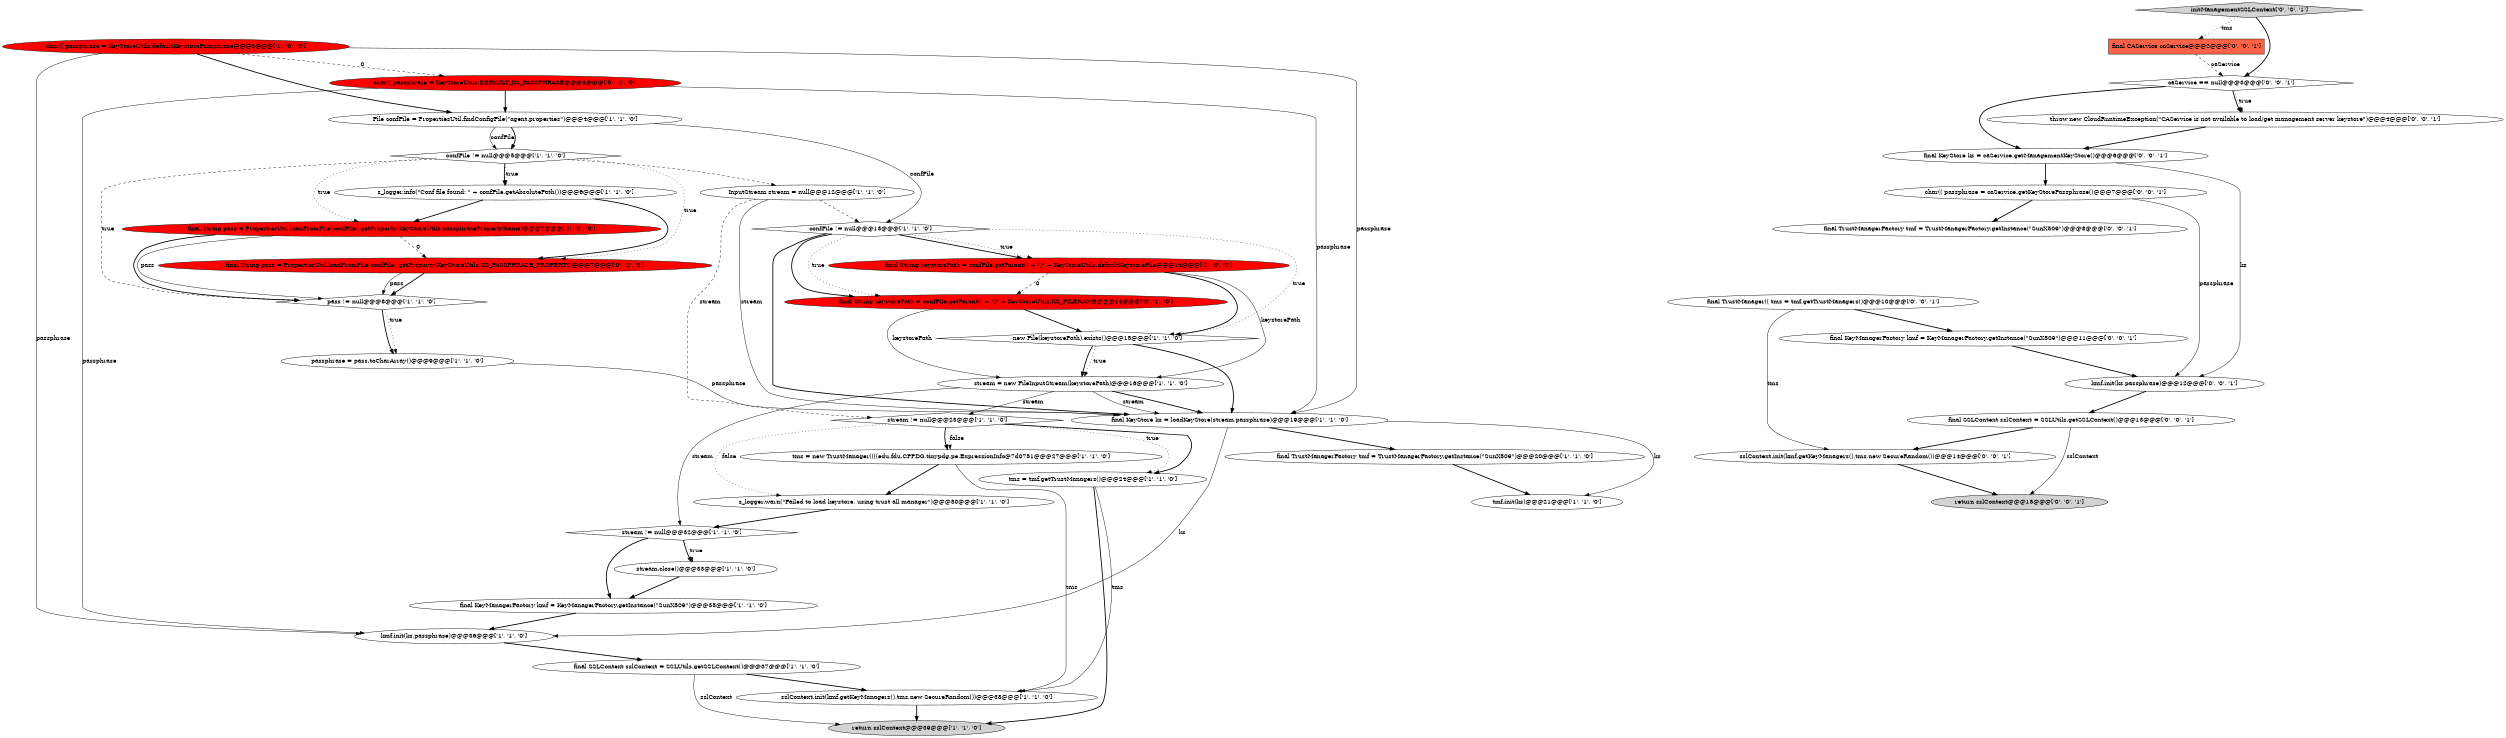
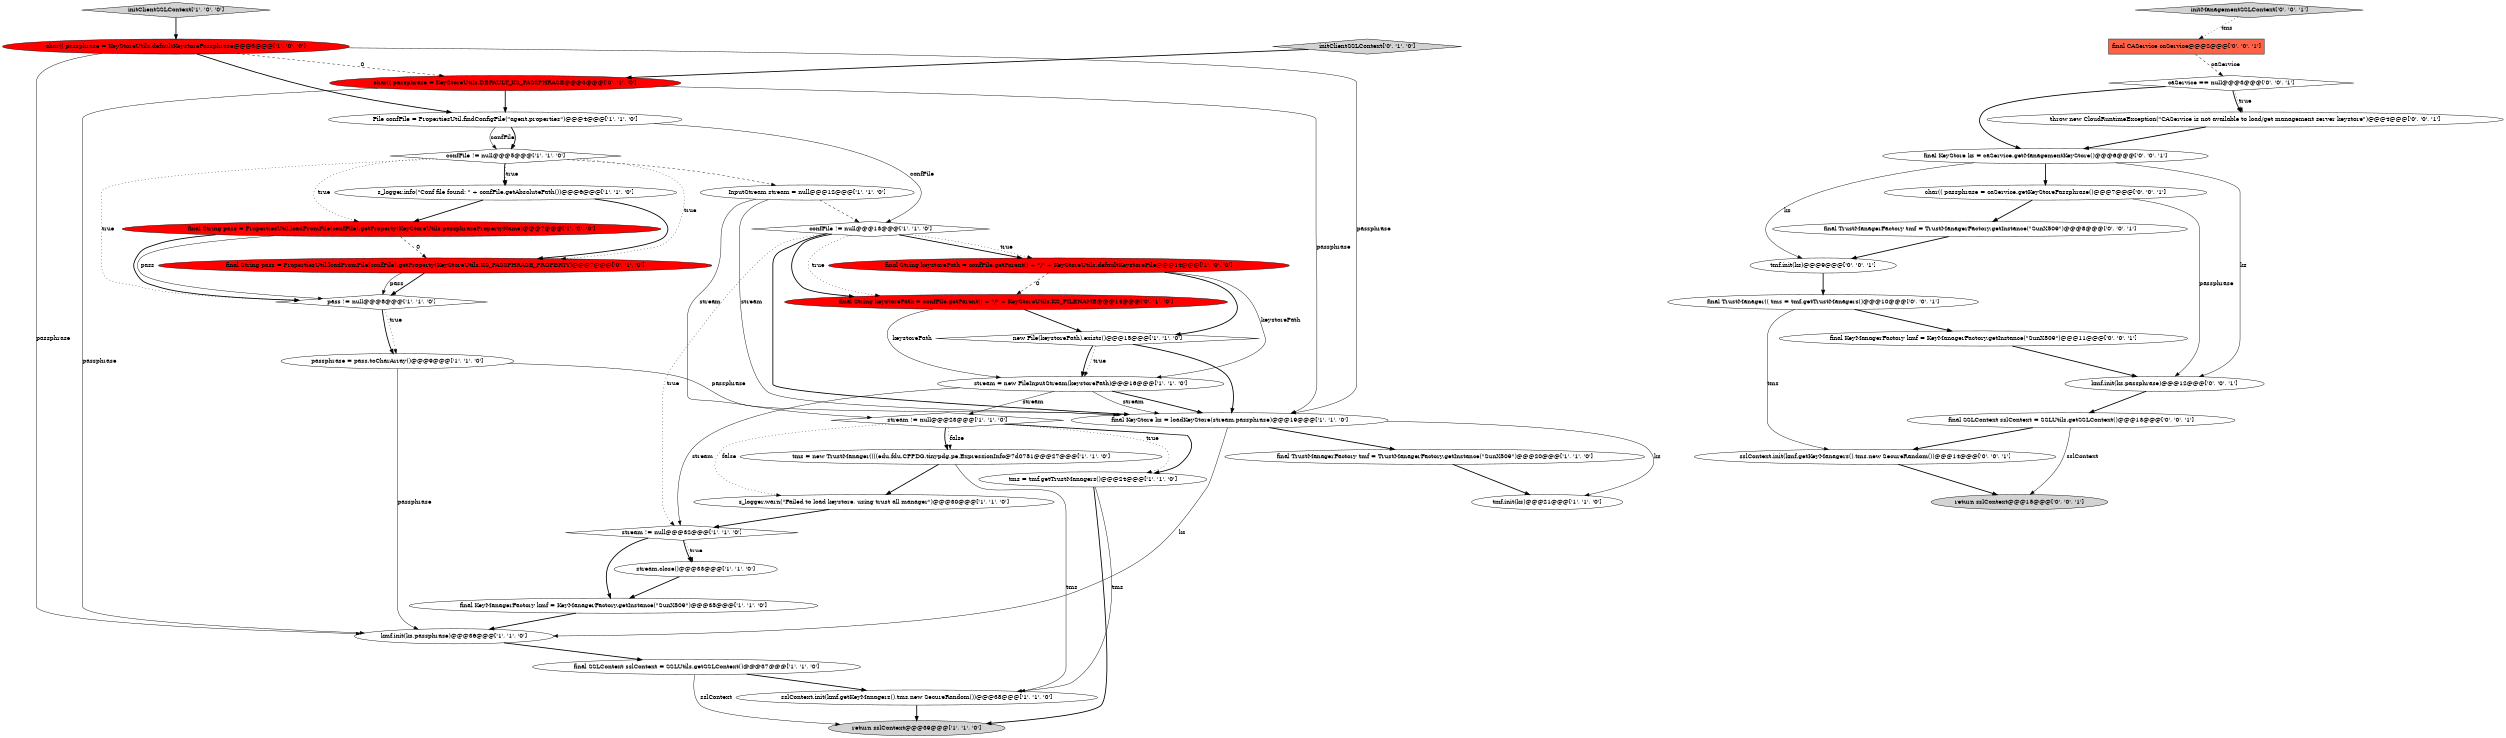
none -> (176, 10)
none -> (1367, 47)
(2270, 48) -> none
(130, 182) -> (130, 182)
(1220, 240) -> (693, 338)
none -> (1823, 266)
(687, 374) -> (687, 374)
none -> (397, 502)
